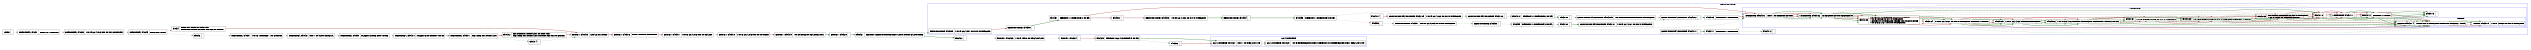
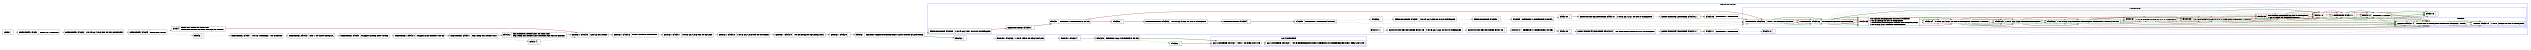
(1657, 17) -> (1657, 31)
